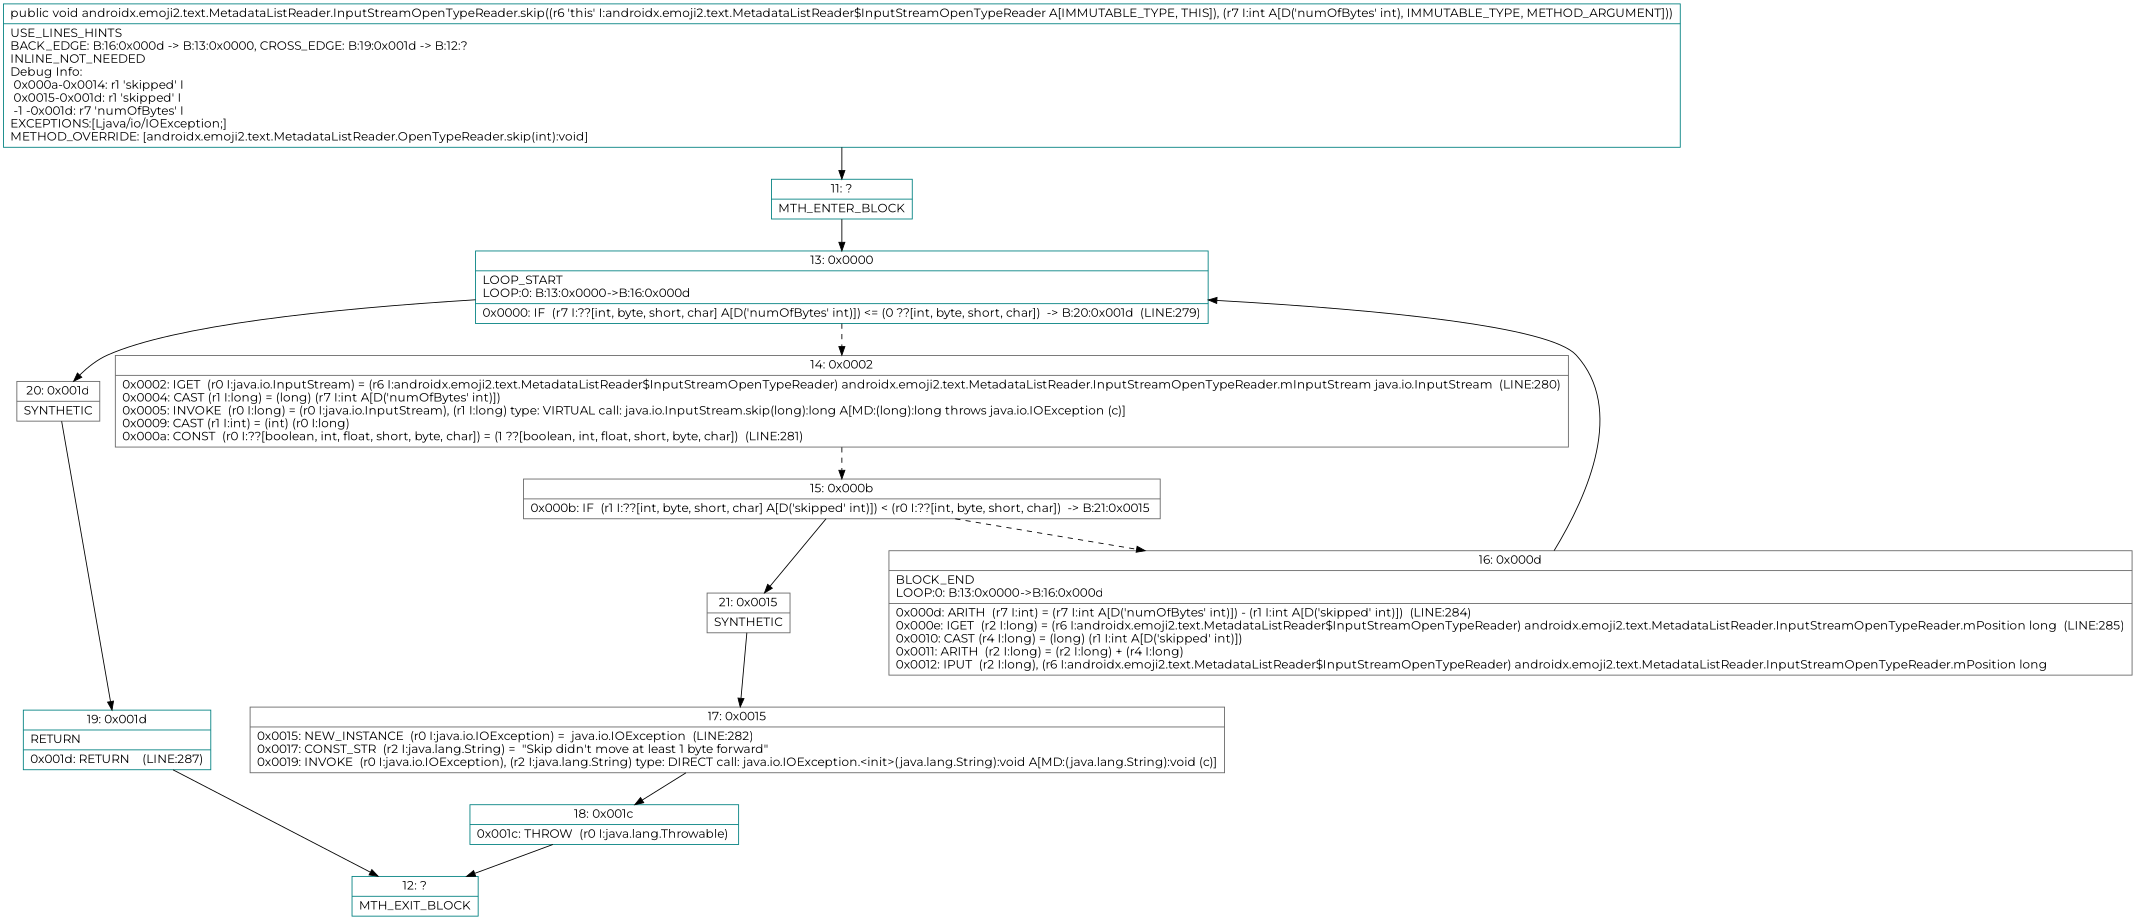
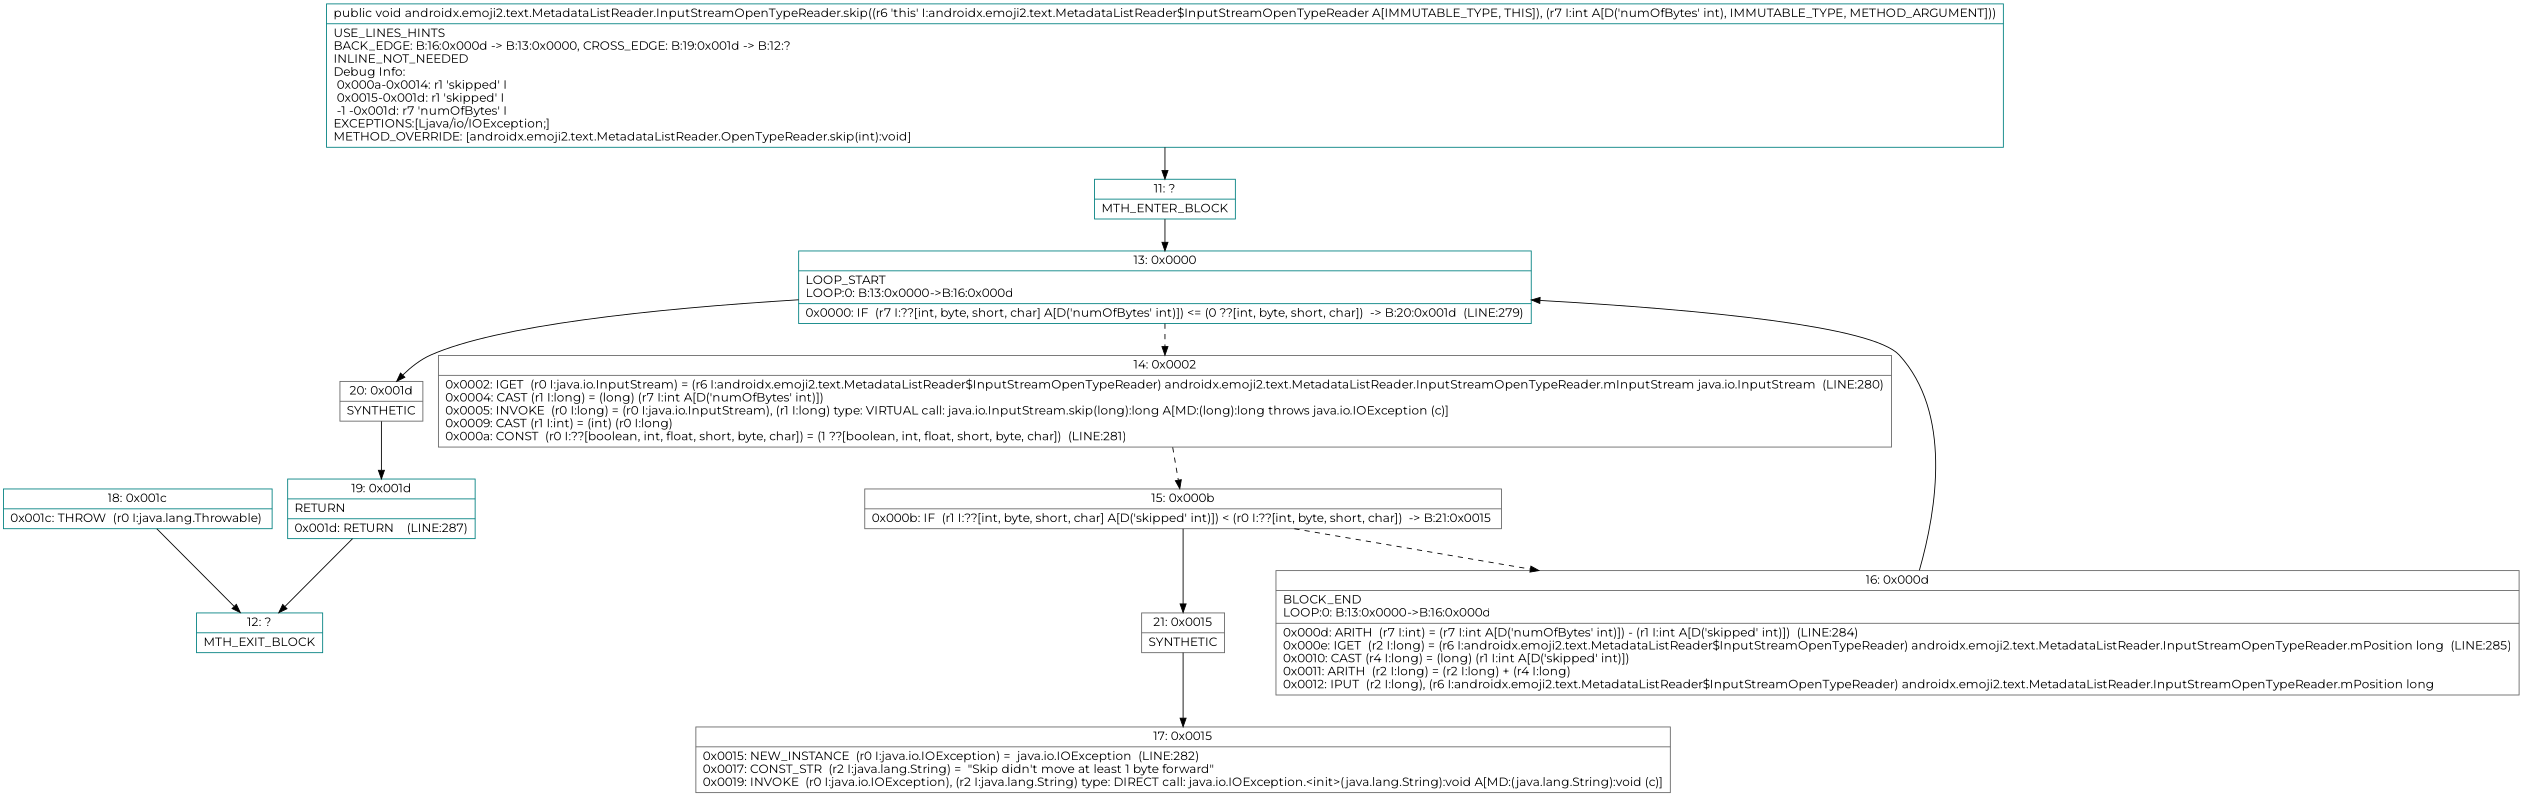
(664, 786) -> none
